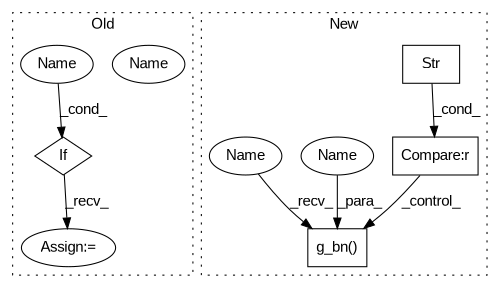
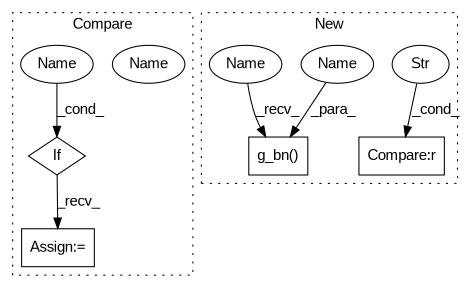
(103, 25) -> (103, 25)
(431, 64) -> (421, 64)
(397, 200) -> none
(69, 248) -> (58, 248)
